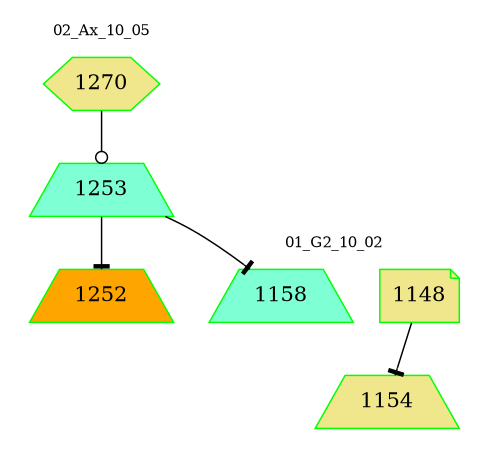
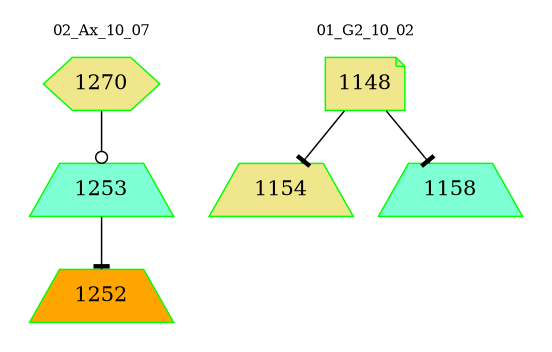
(102, 32) -> (102, 32)
(208, 240) -> (406, 134)
